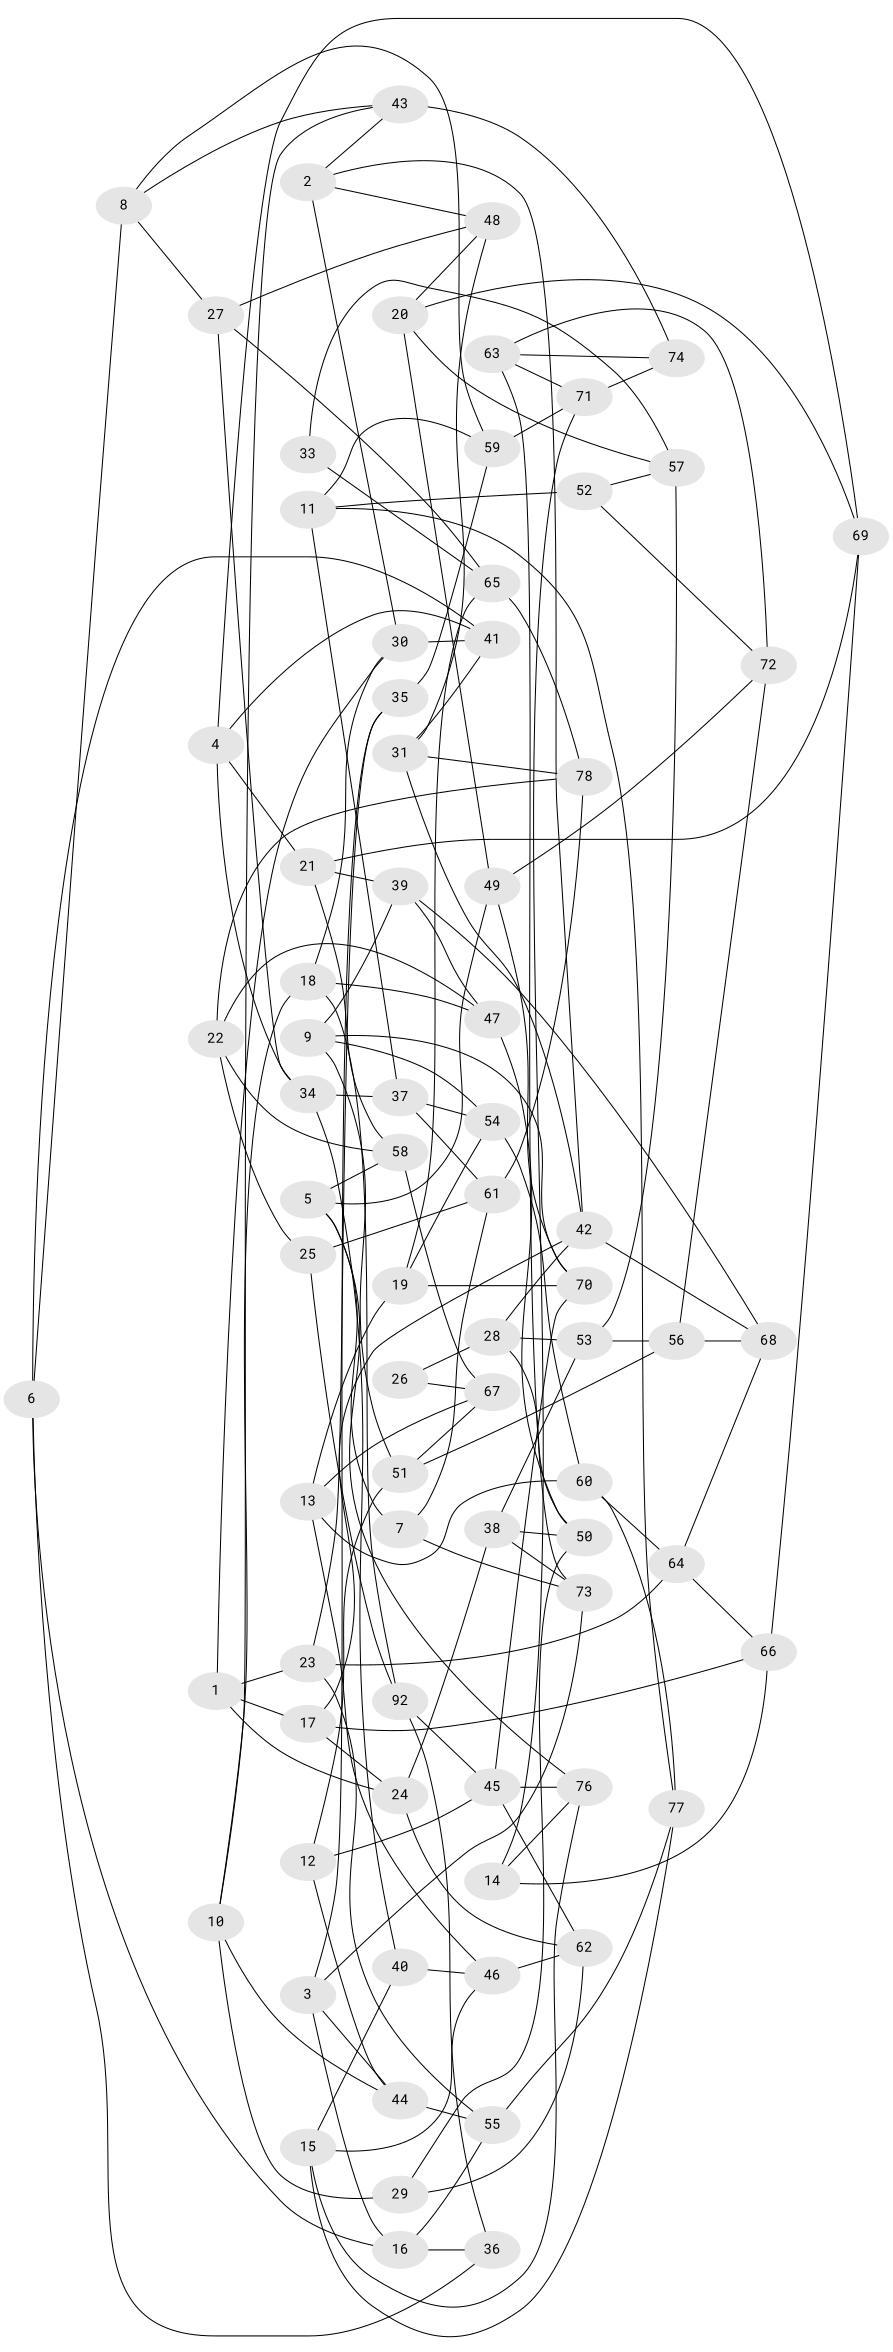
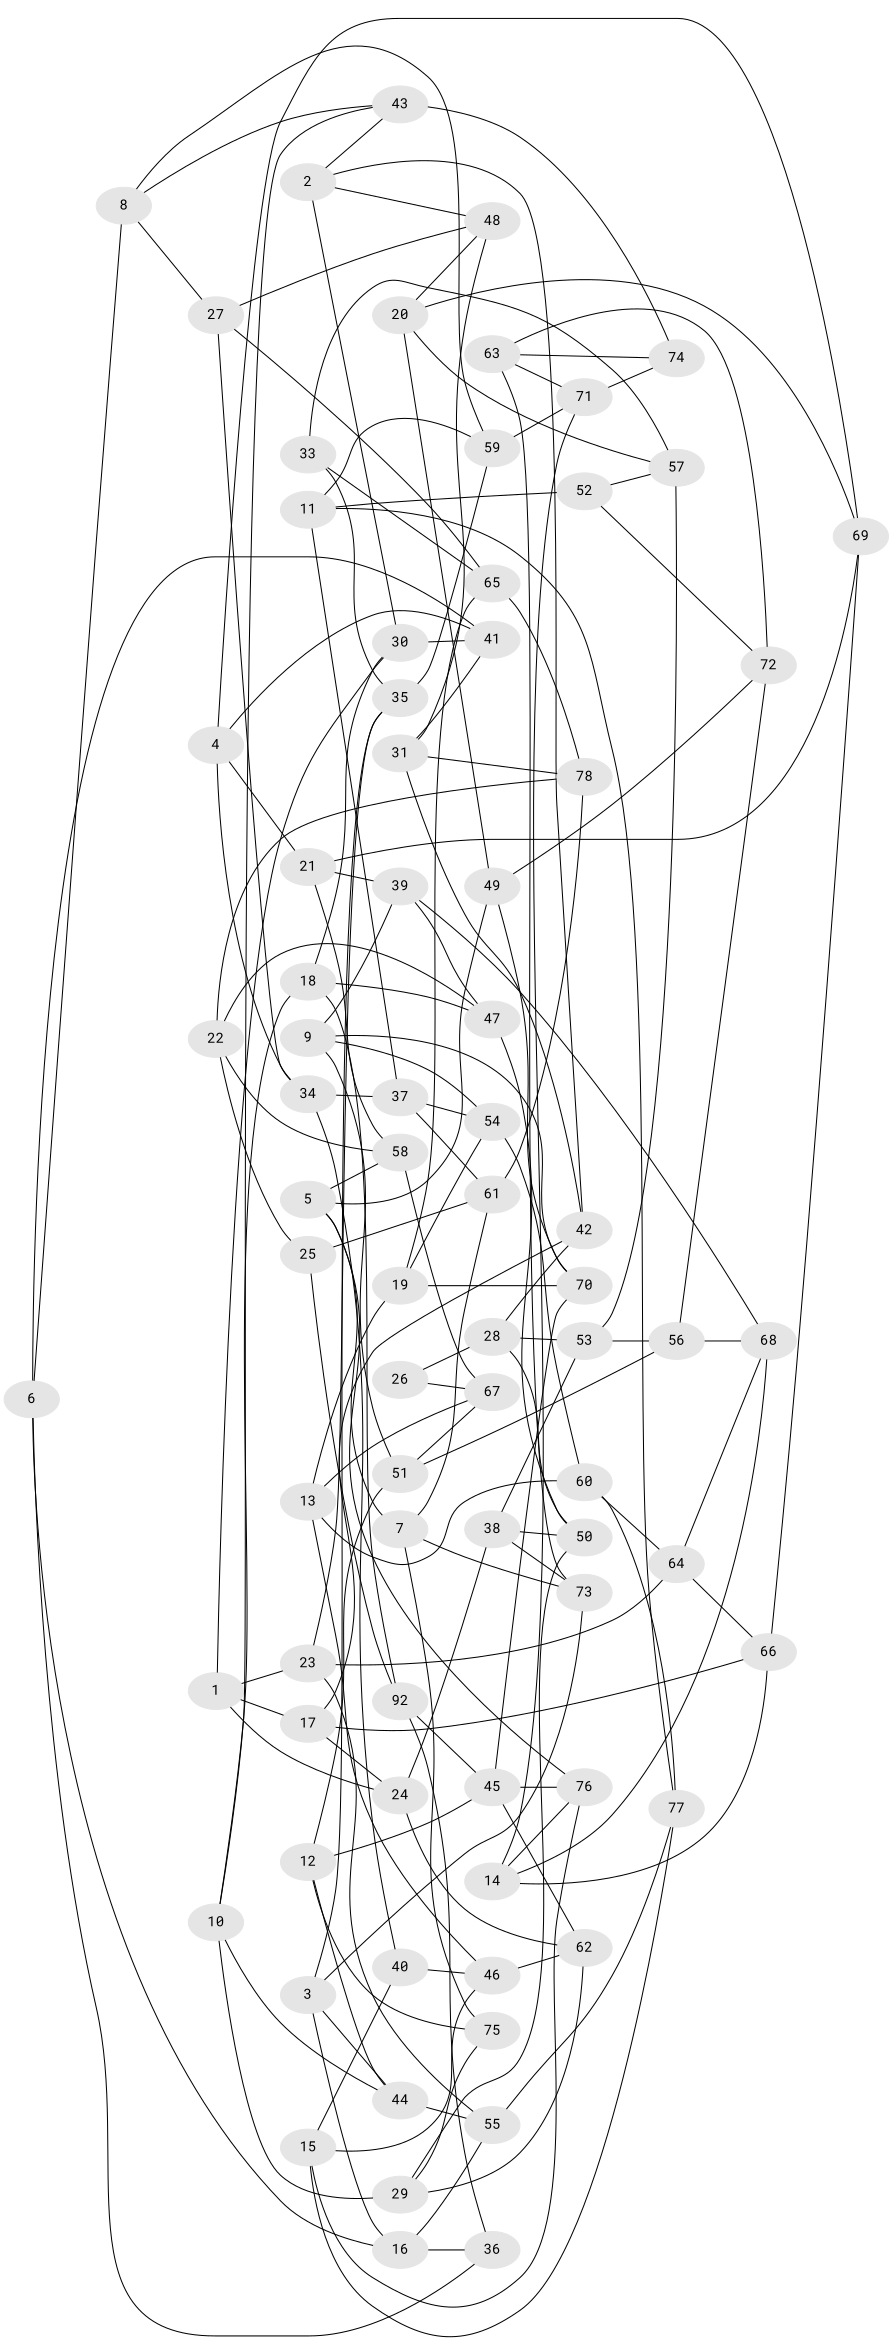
none -> (354, 576)
(677, 1286) -> (705, 1652)
none -> (492, 2031)
